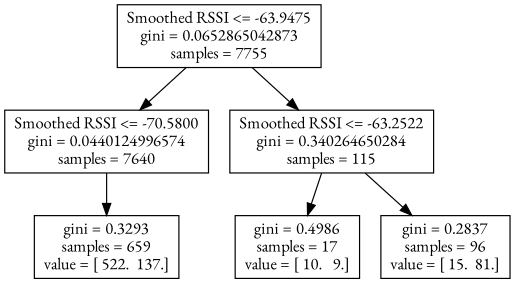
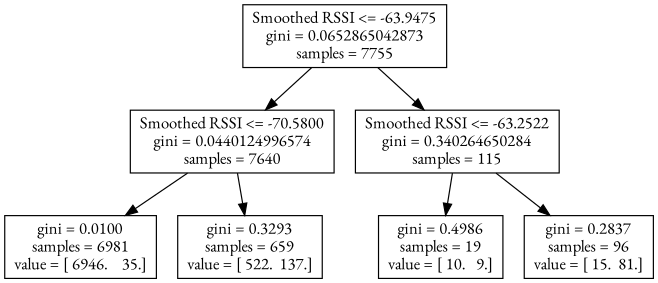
none -> (81, 247)
(297, 247) -> (441, 247)
